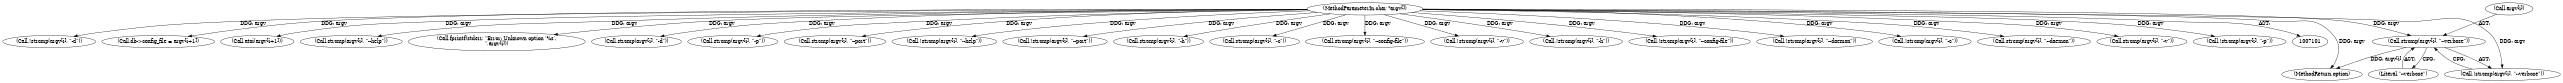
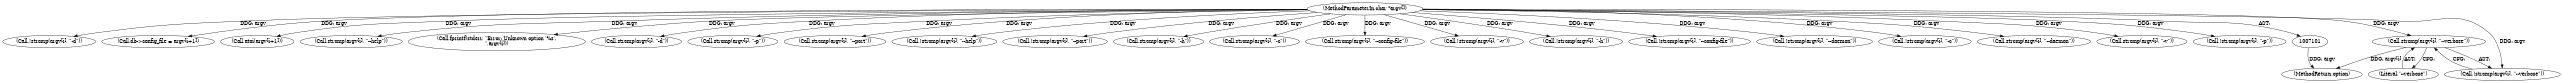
(2509, 9) -> none
(1897, 12) -> (2308, 57)
